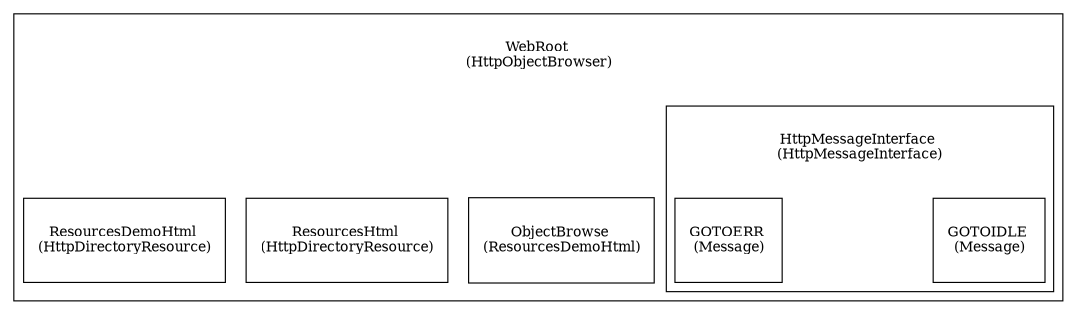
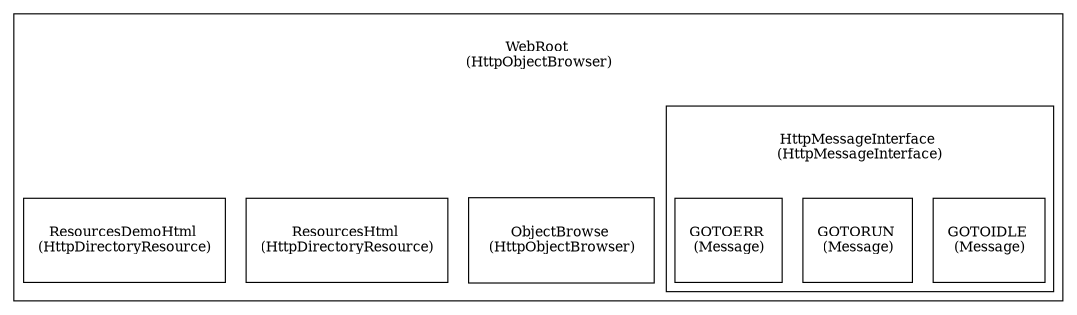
none -> (858, 240)
(562, 247) -> (562, 247)
